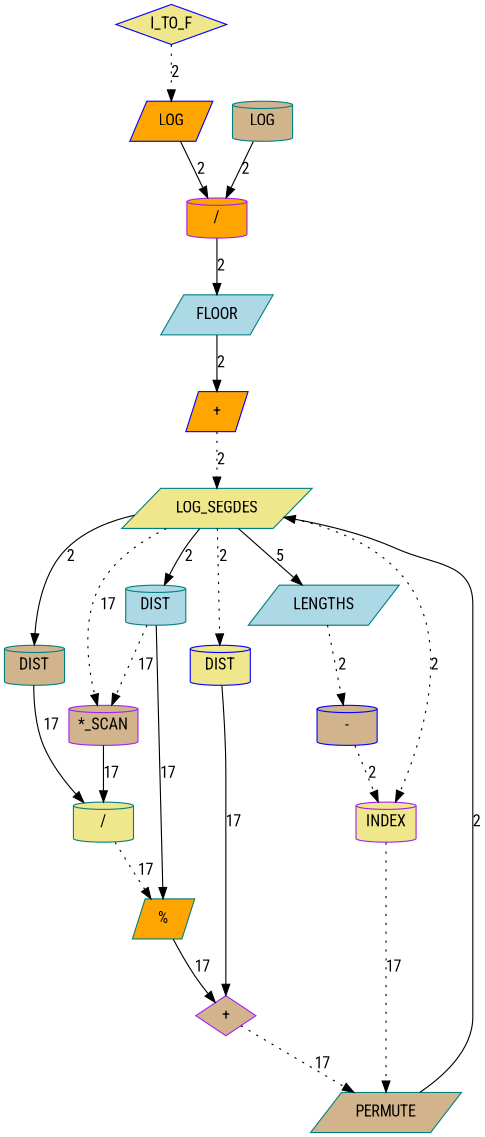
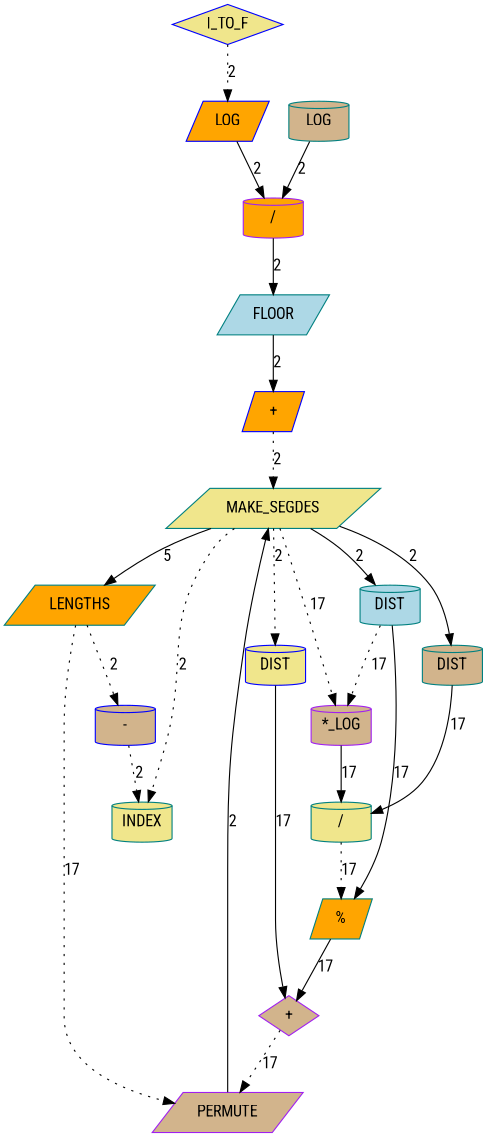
(217, 508) -> (273, 508)
(324, 605) -> (80, 605)
(103, 725) -> (341, 725)
(386, 822) -> (142, 822)
(386, 962) -> (64, 891)
(386, 1112) -> (228, 1112)
